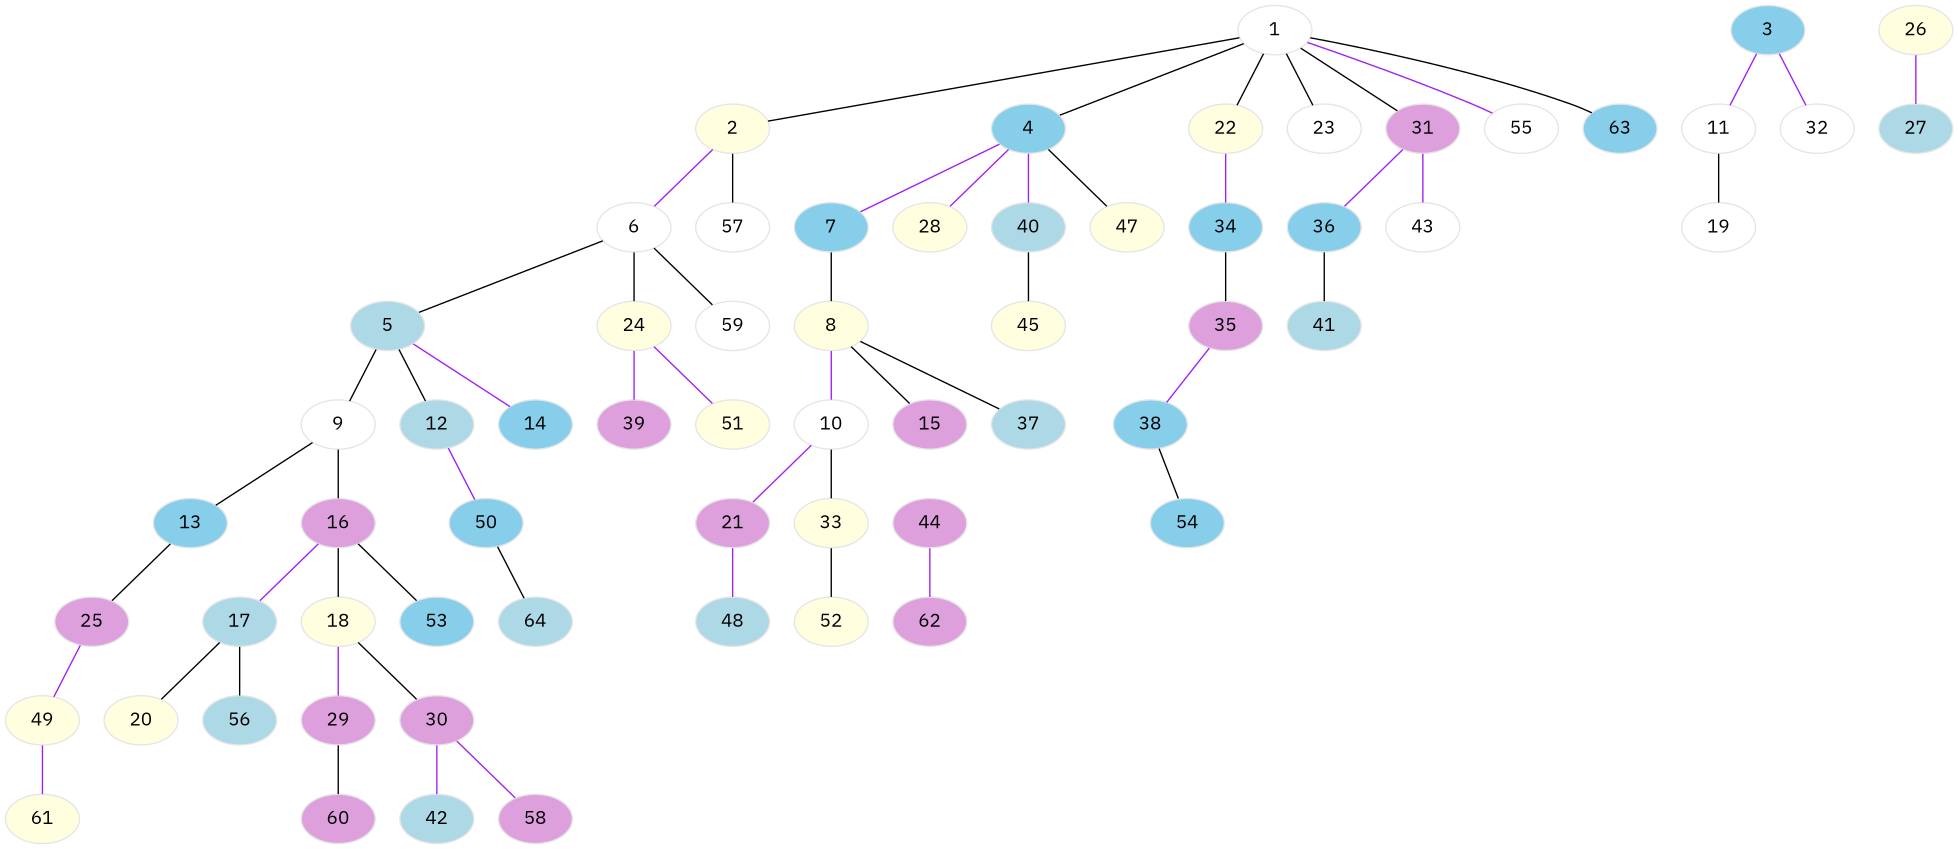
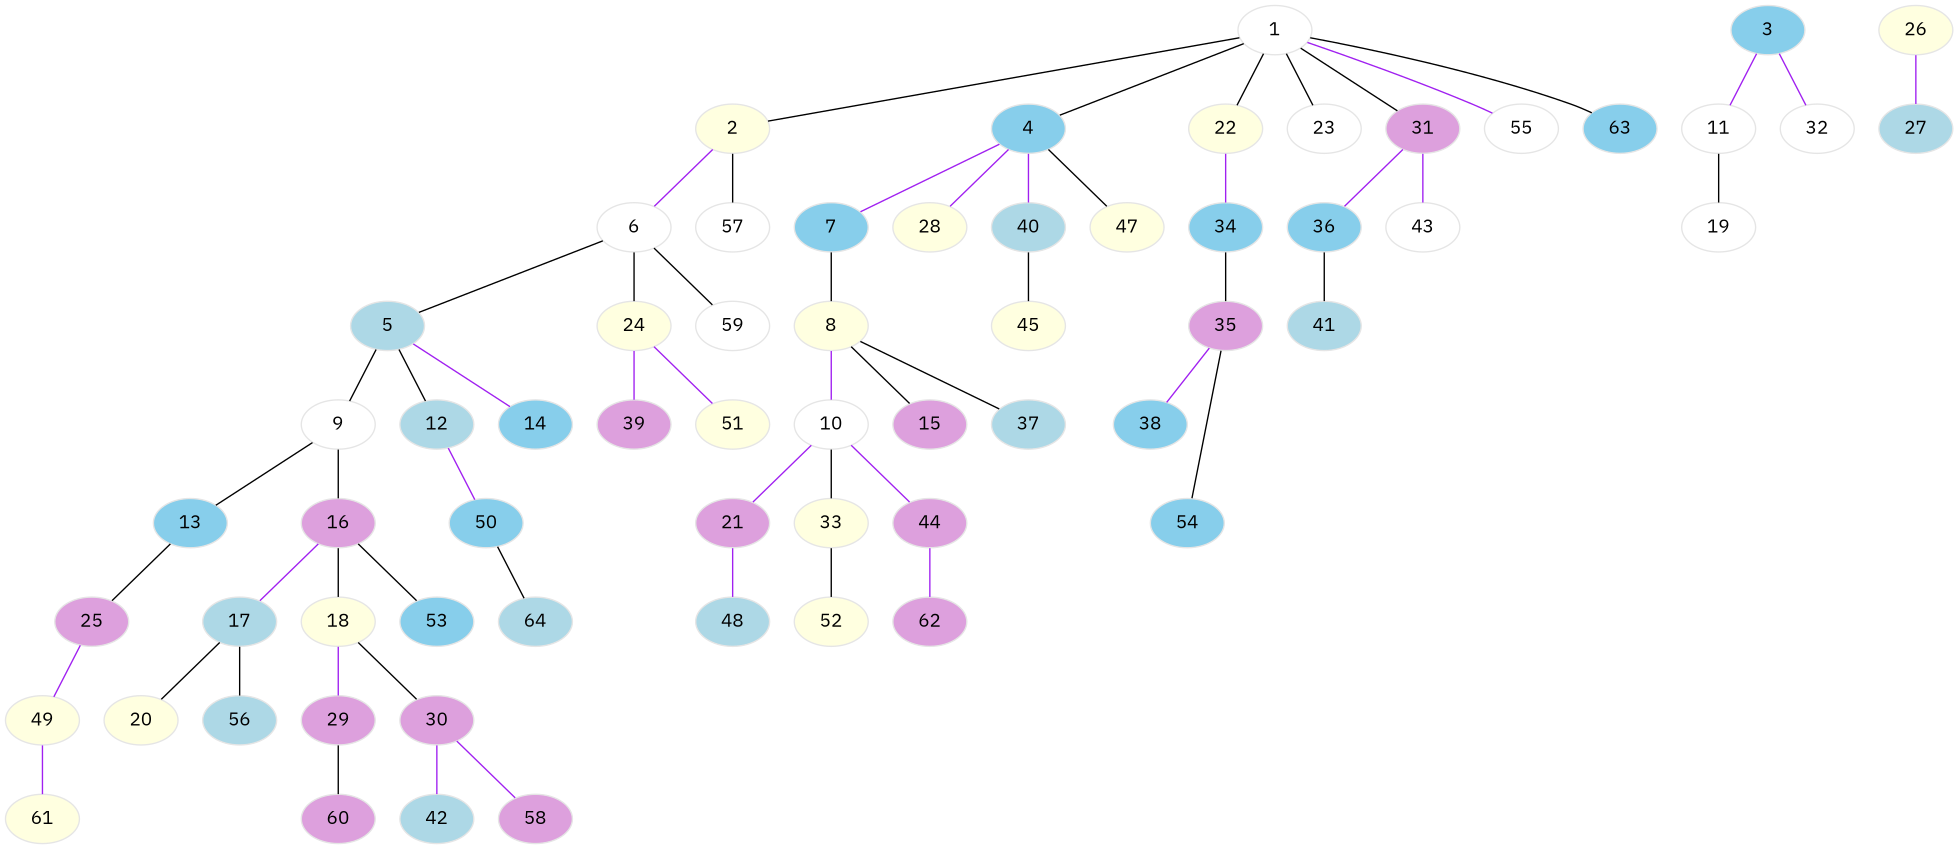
none -> (880, 474)
(1169, 474) -> (1206, 424)
